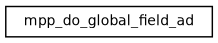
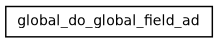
(109, 22) -> (109, 22)
